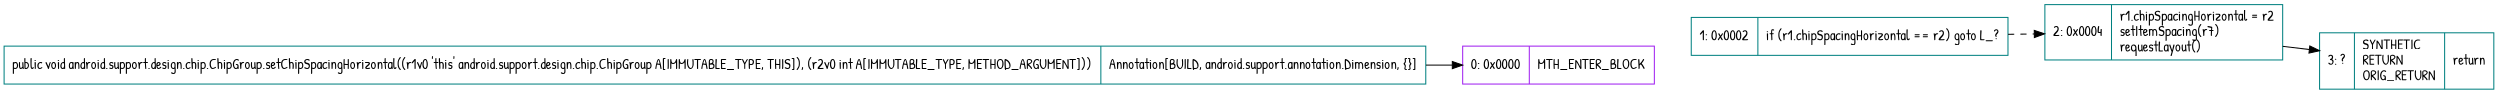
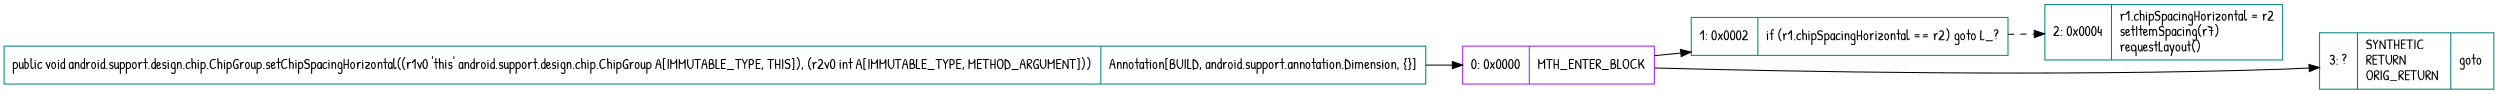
(2296, 48) -> (1982, 73)
none -> (1668, 54)
(2469, 60) -> (2471, 60)
